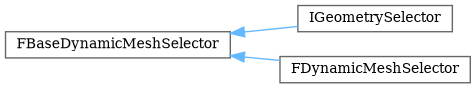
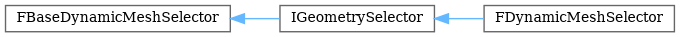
(262, 59) -> (466, 19)
